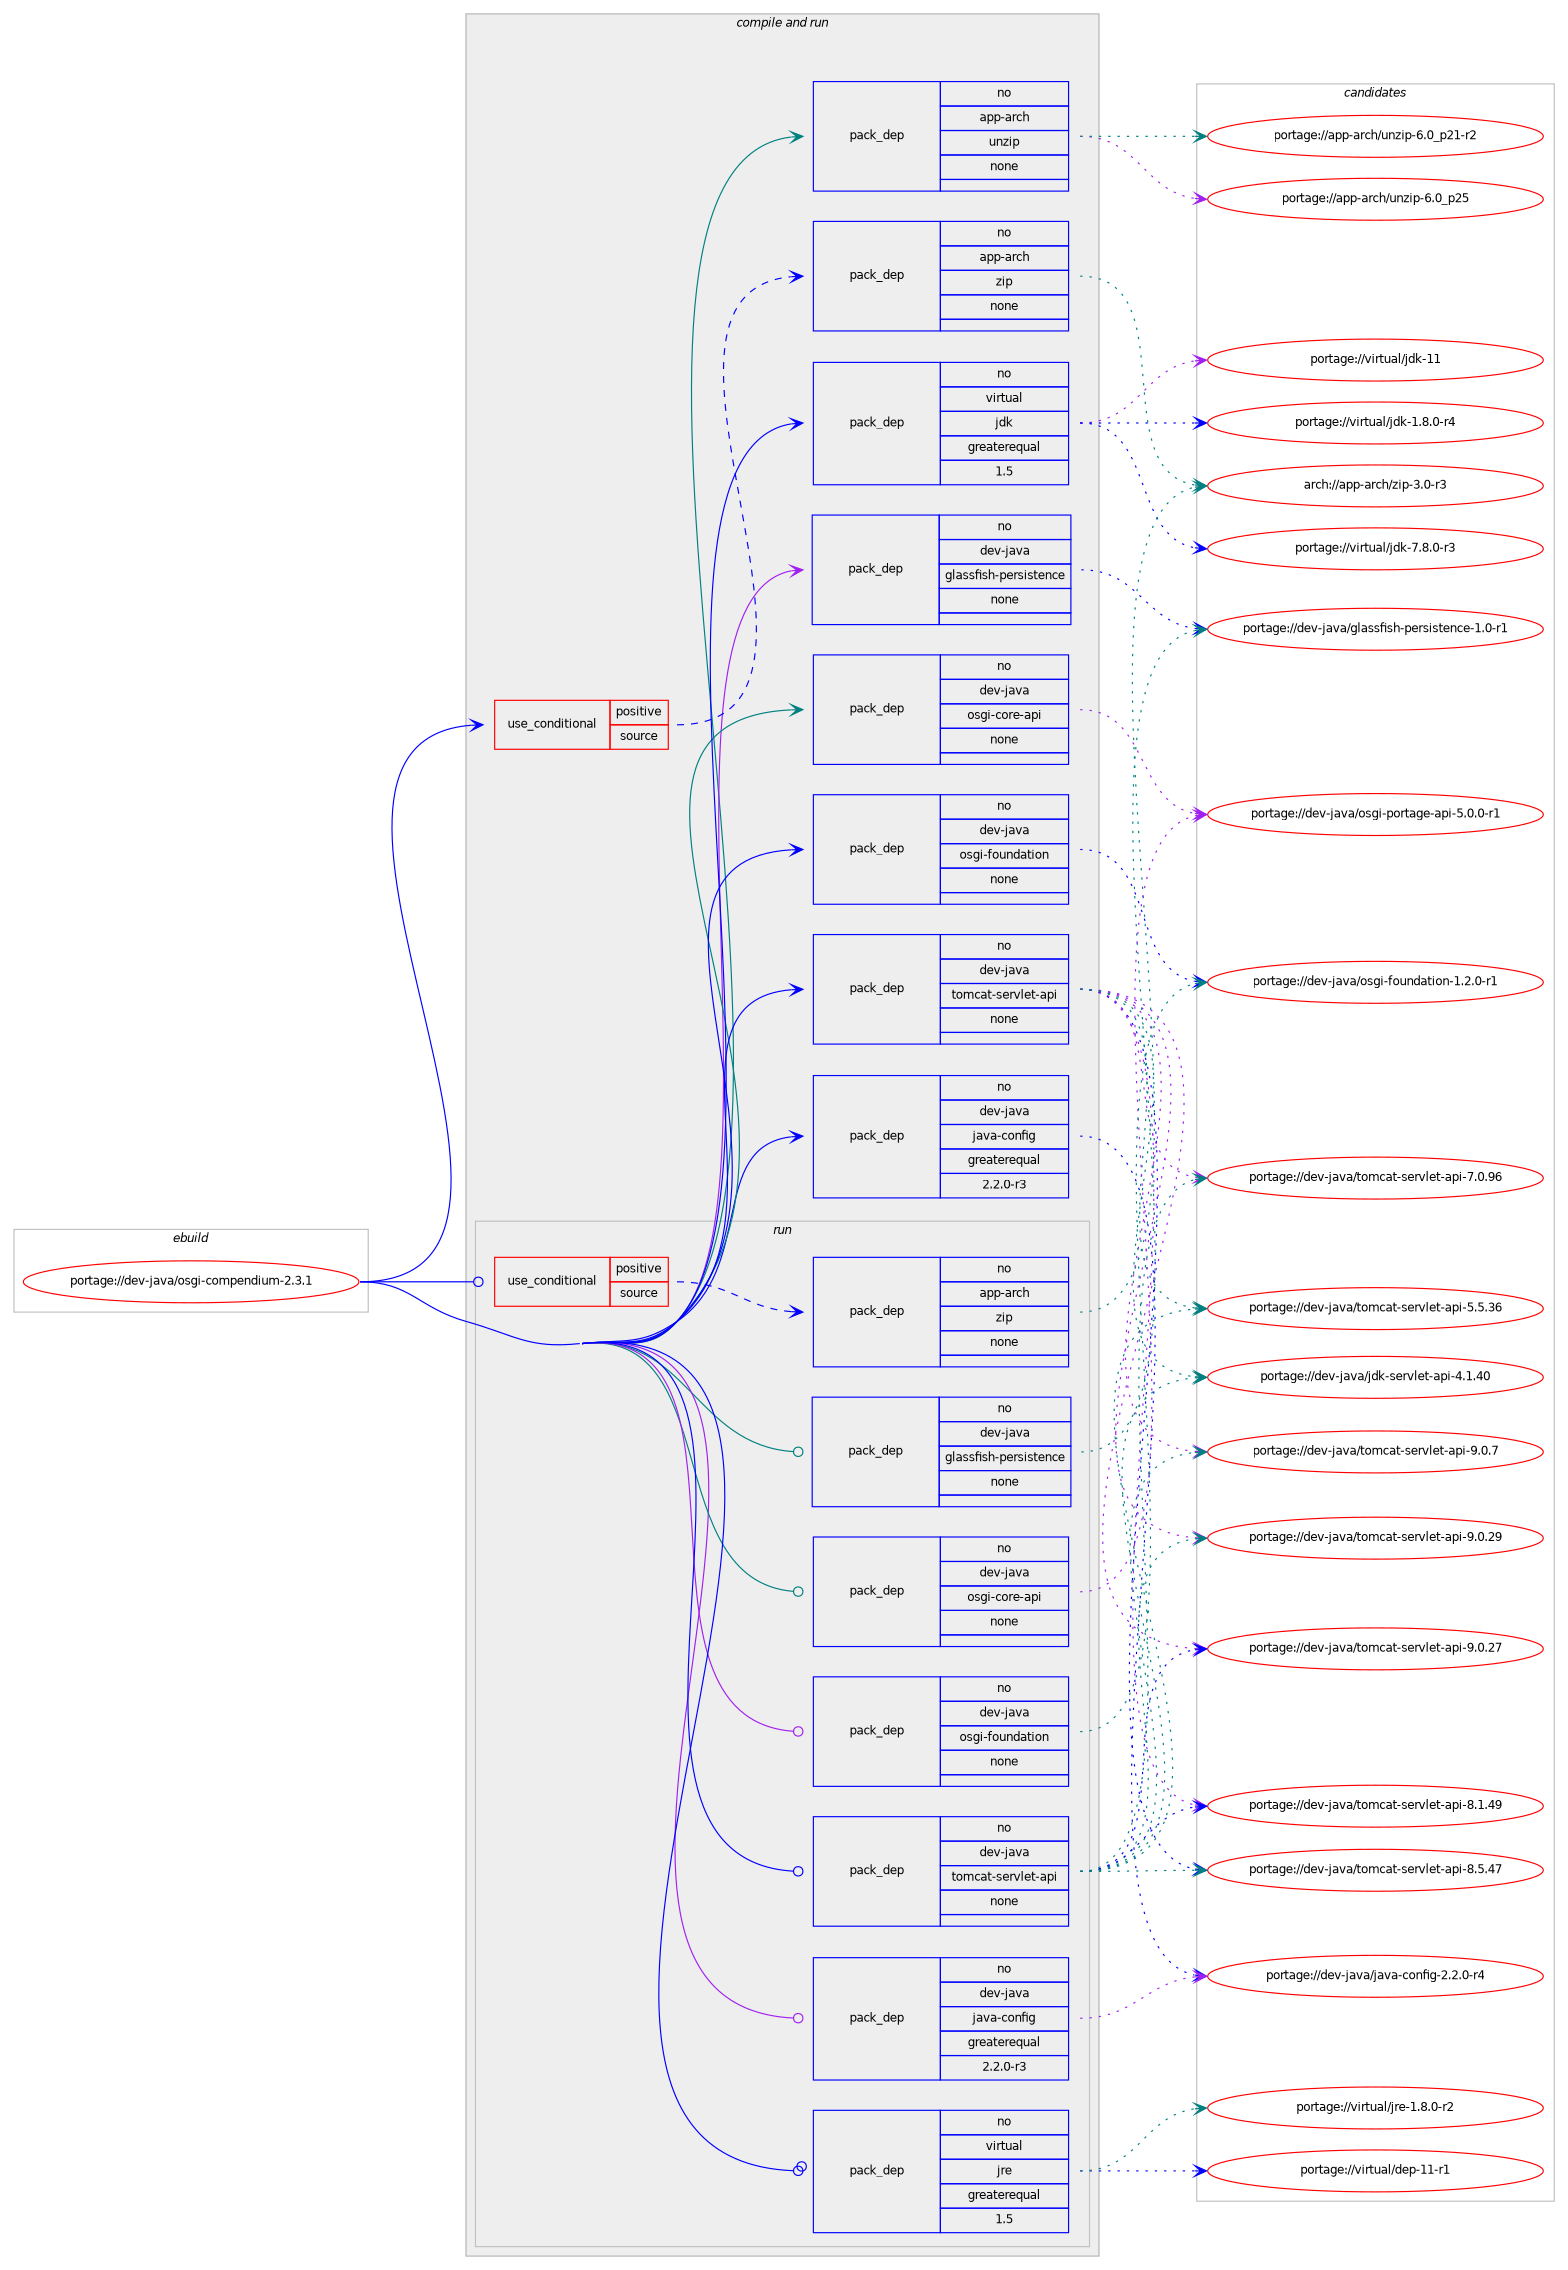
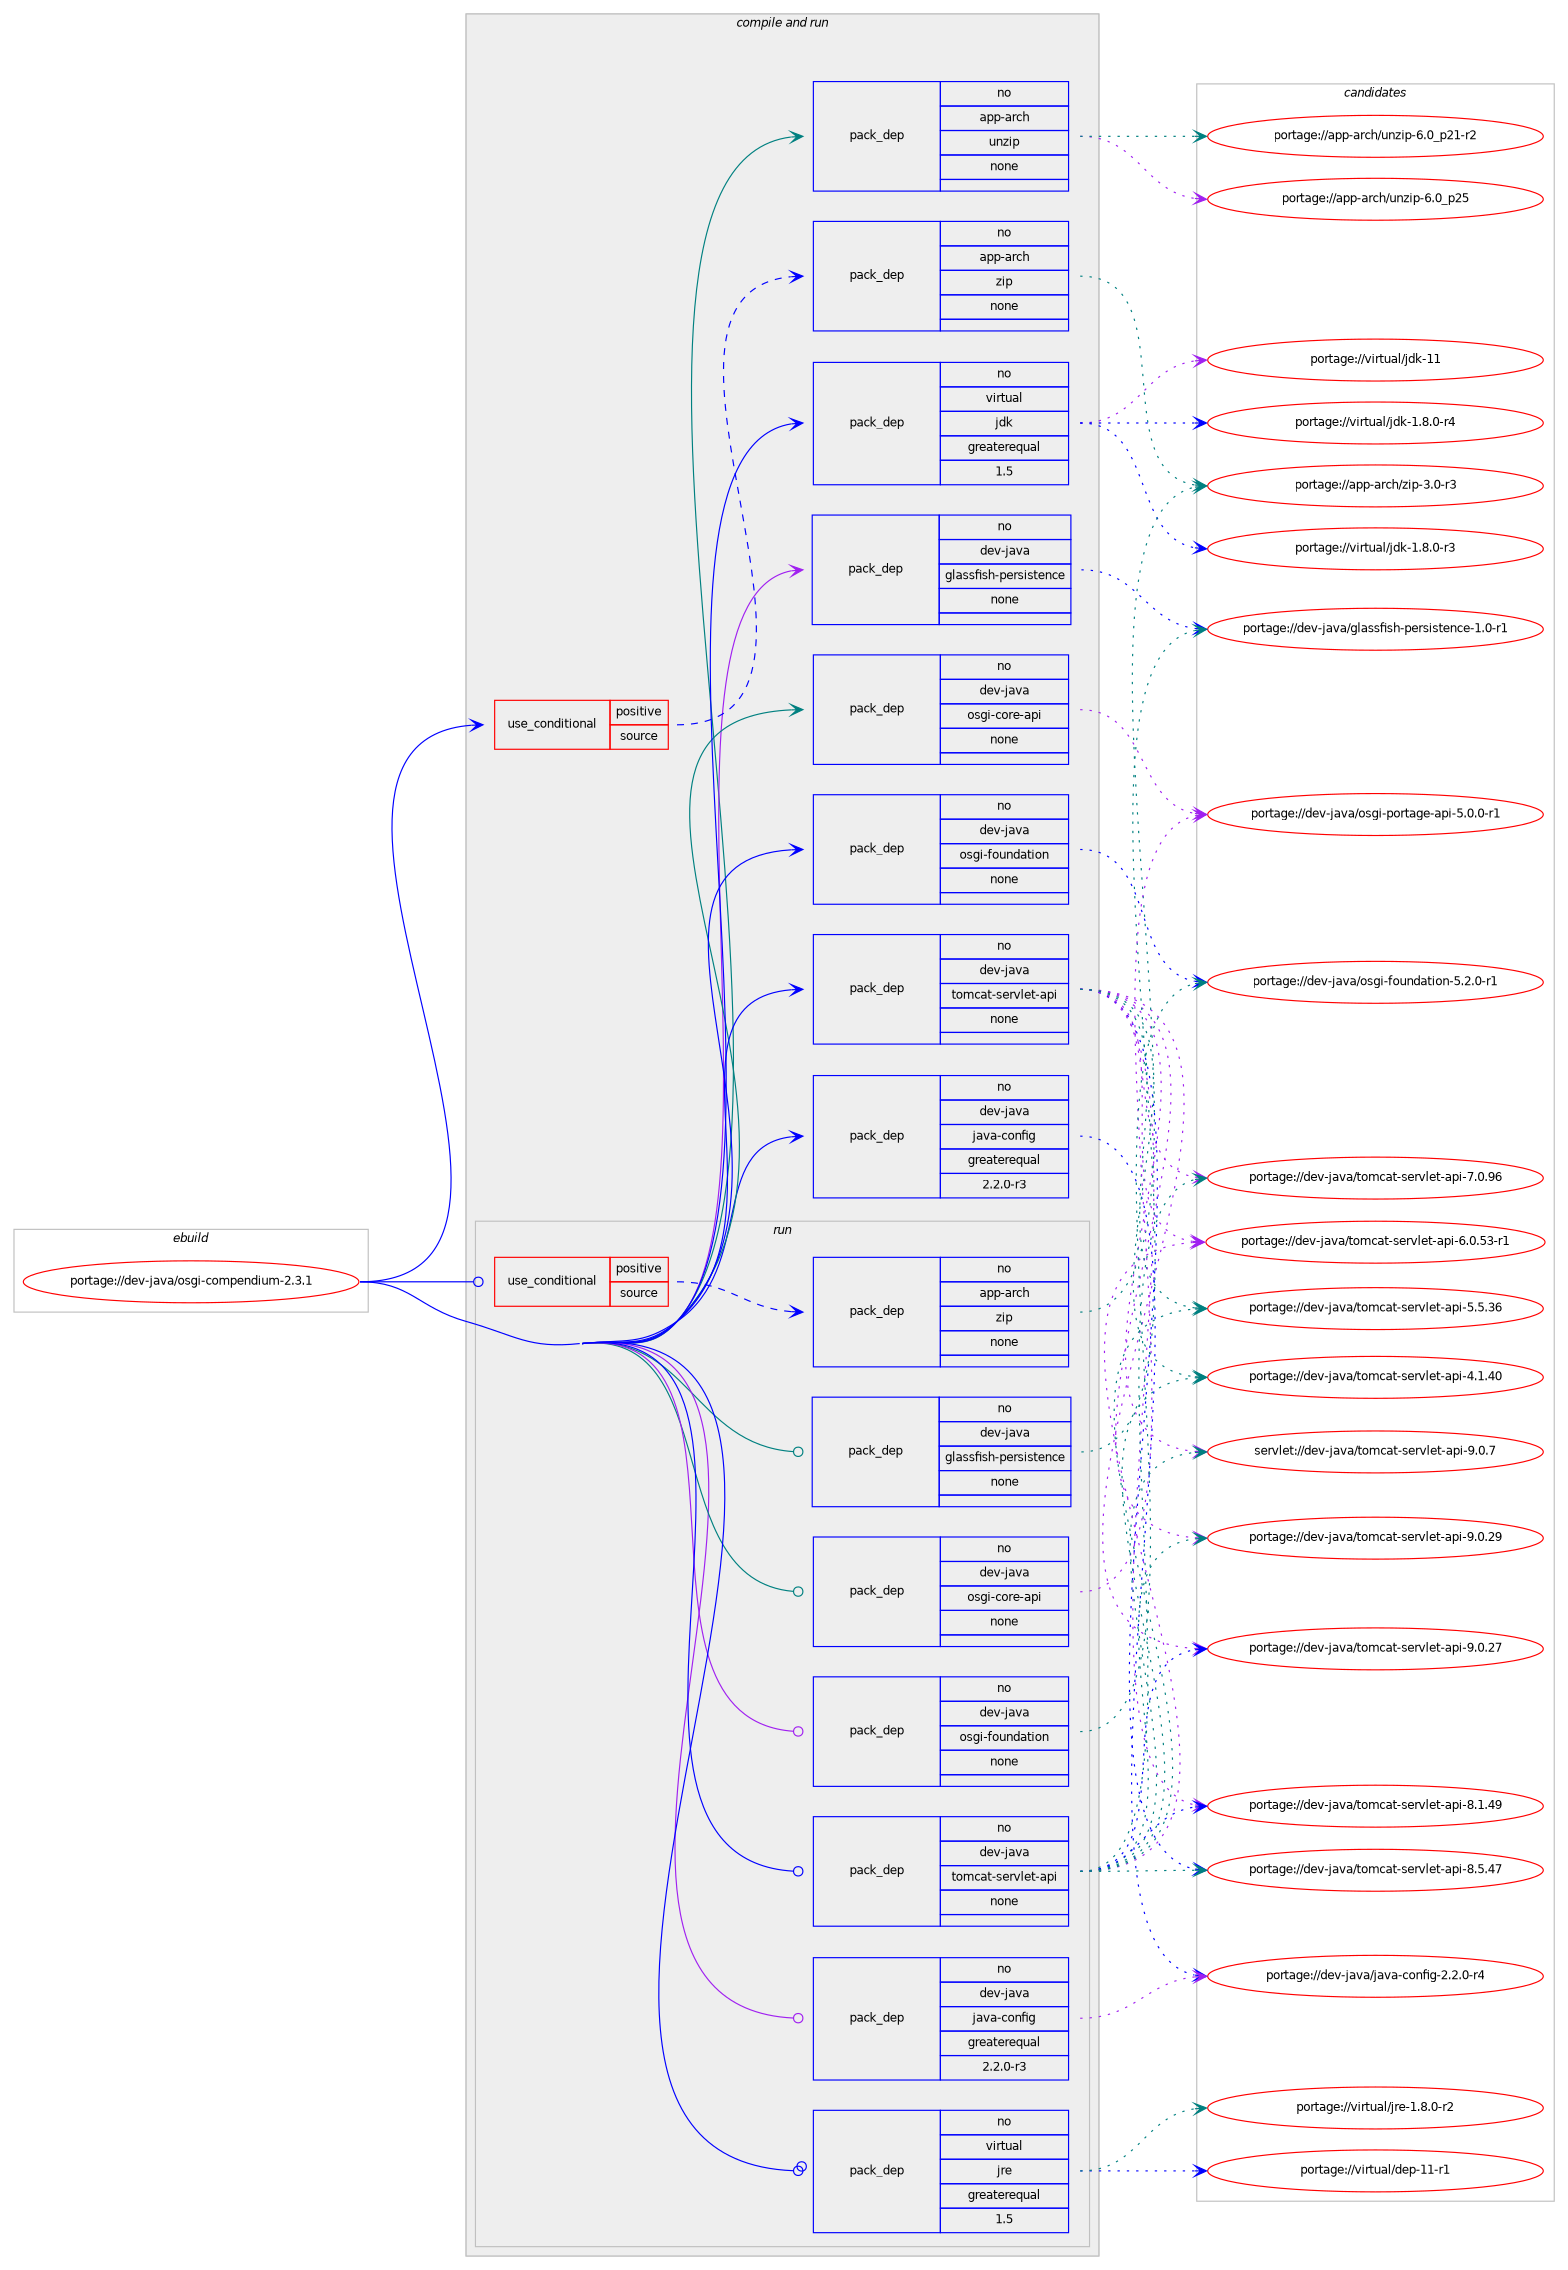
(1375, 486) -> (1375, 486)
(1375, 549) -> (1375, 549)
(1375, 982) -> (1375, 982)
none -> (1375, 1242)
(1375, 1377) -> (1375, 1377)
(1375, 1452) -> (1375, 1452)
